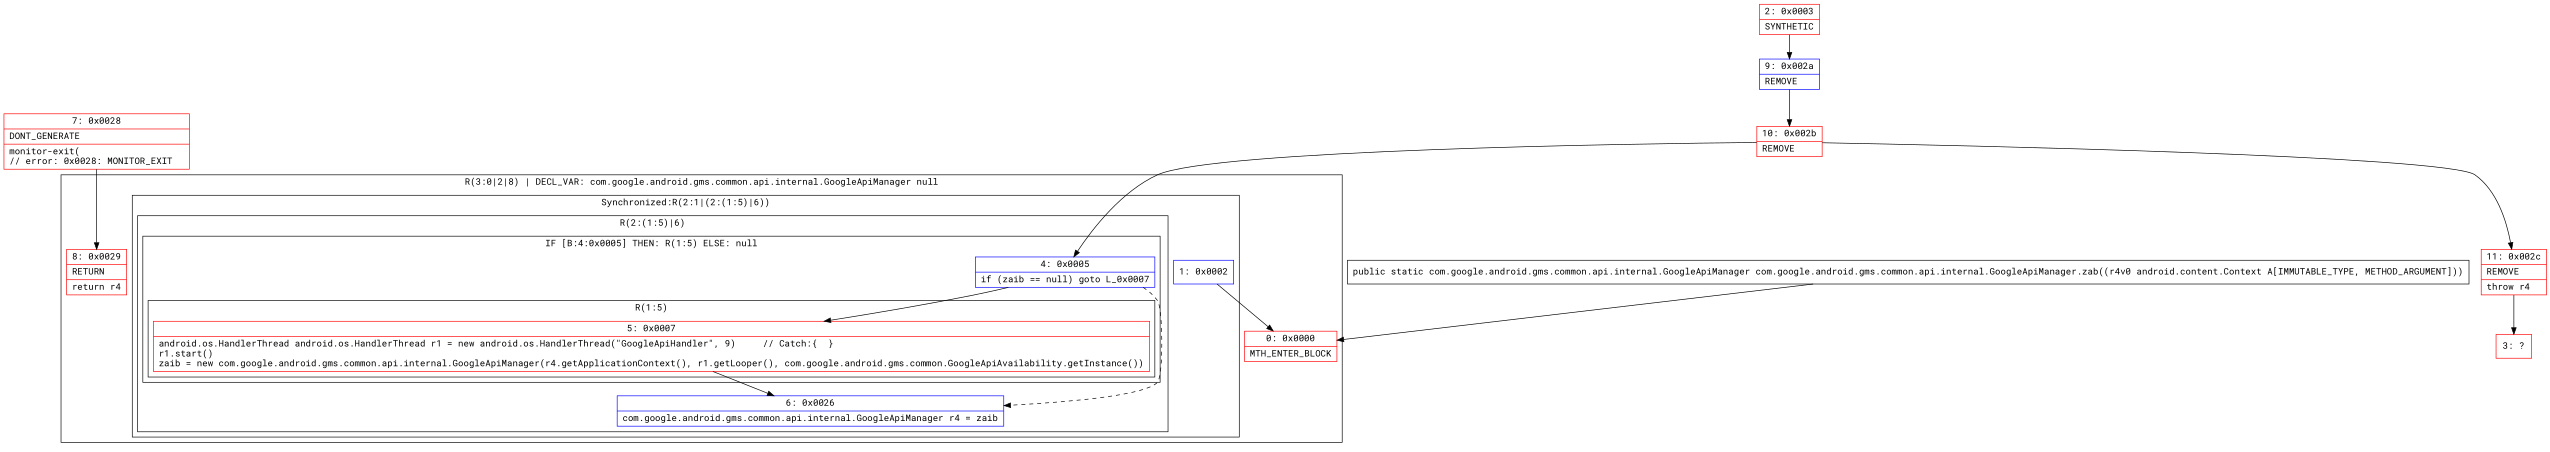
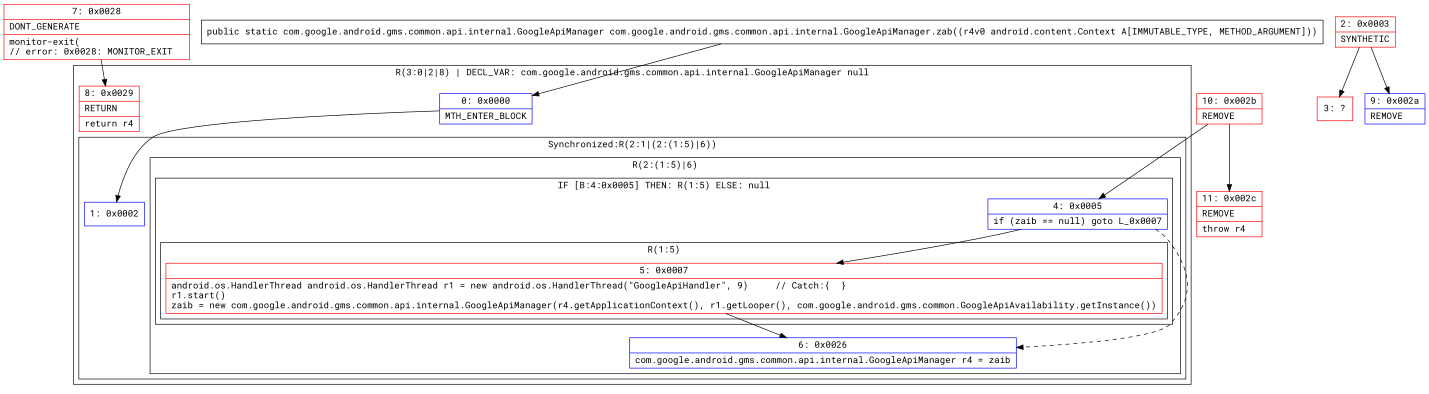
(1789, 104) -> none
(1244, 306) -> (261, 120)
(2514, 311) -> (1351, 69)
(1291, 346) -> (486, 109)
